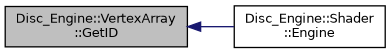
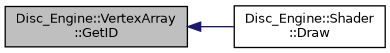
(310, 27) -> (310, 27)
